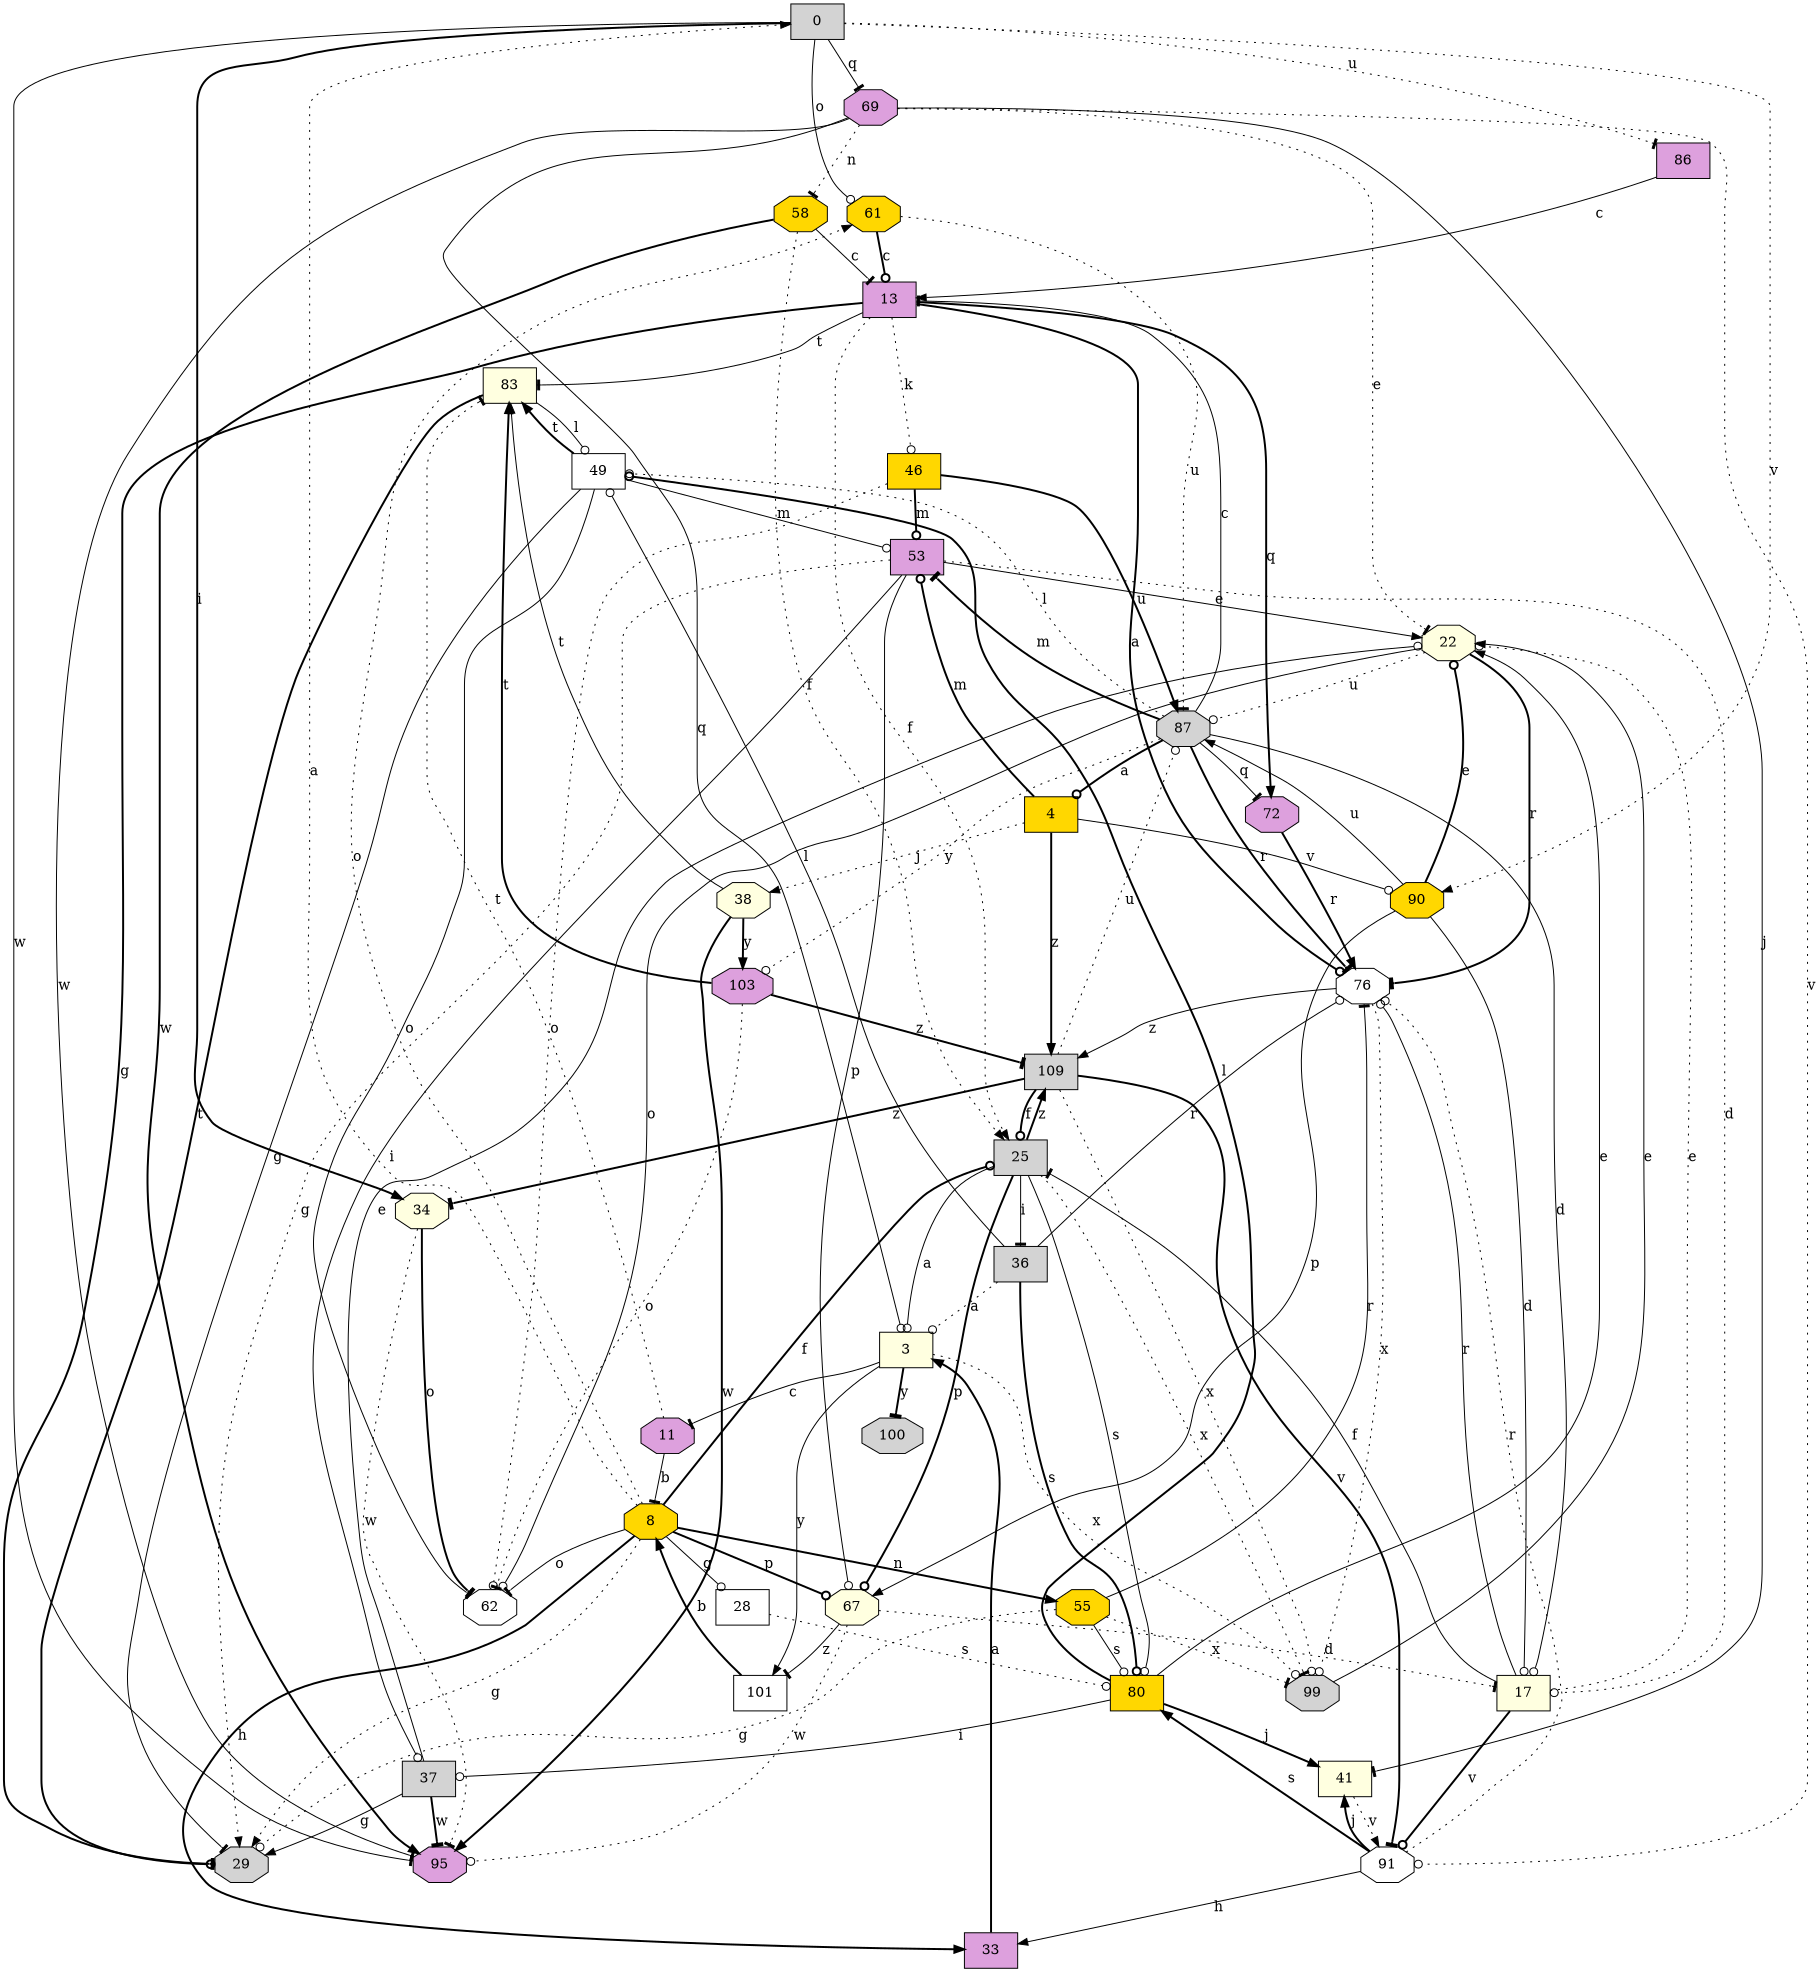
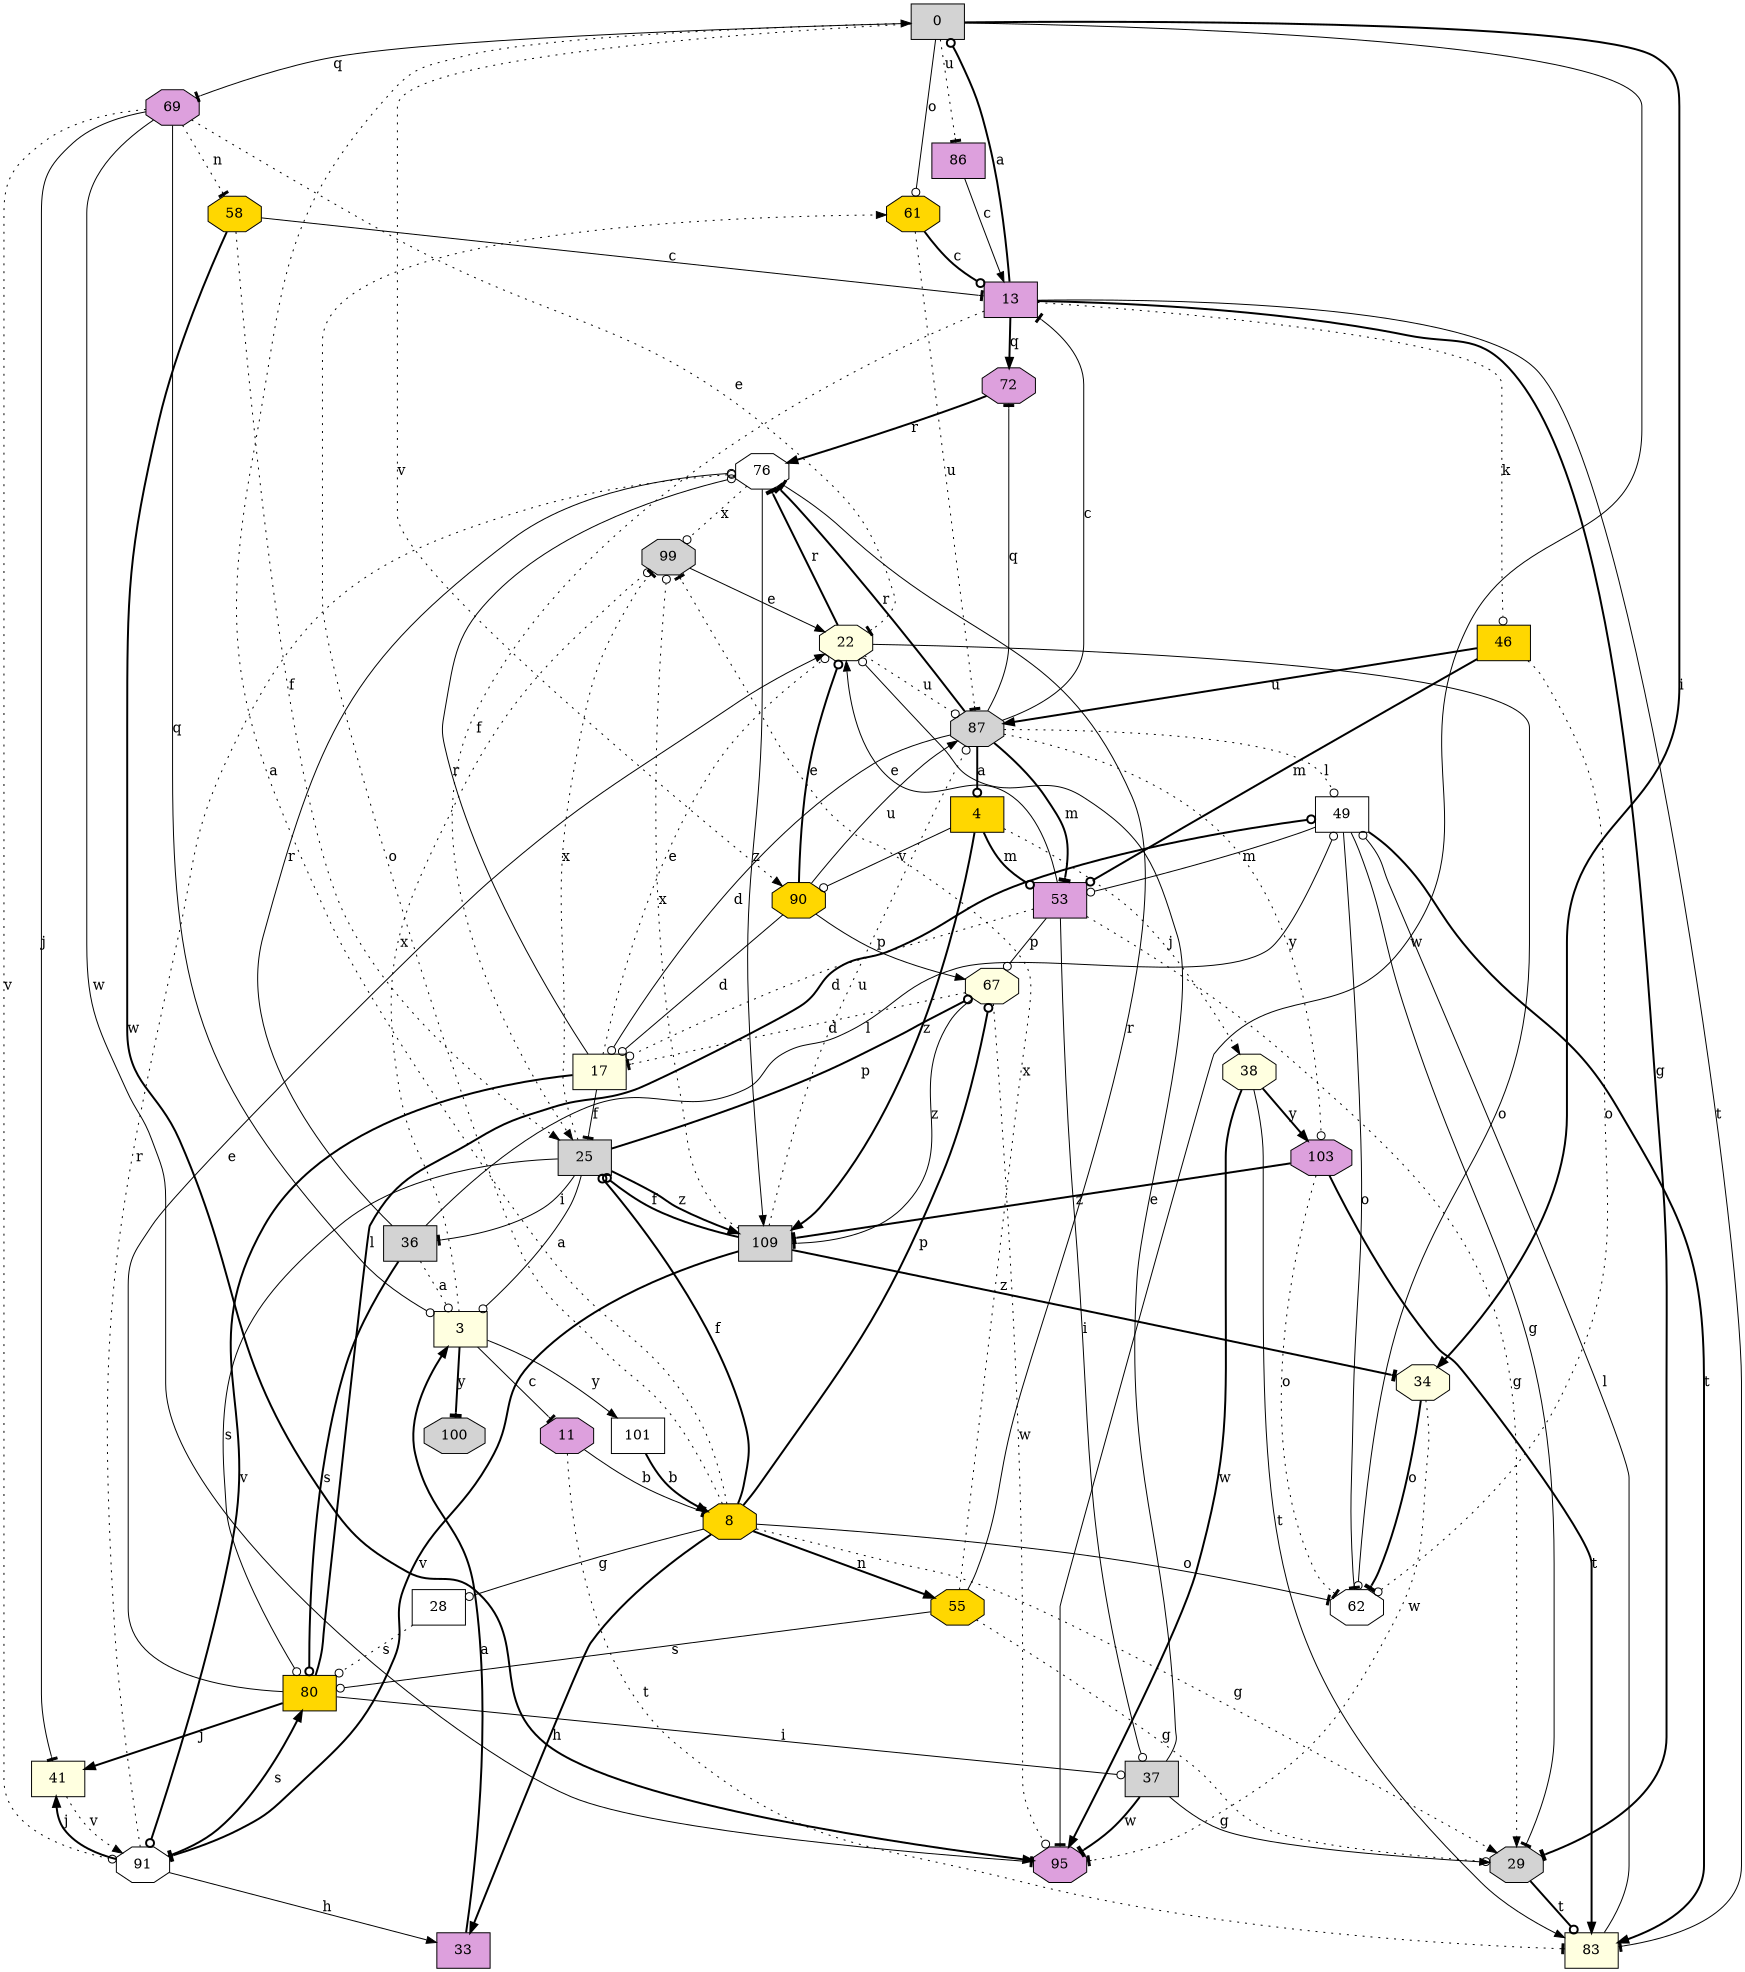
(1136, 571) -> (993, 161)
(186, 1162) -> (1551, 1904)
(816, 1650) -> (930, 1157)
